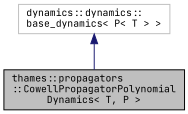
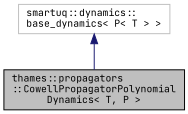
(94, 19) -> (94, 19)
